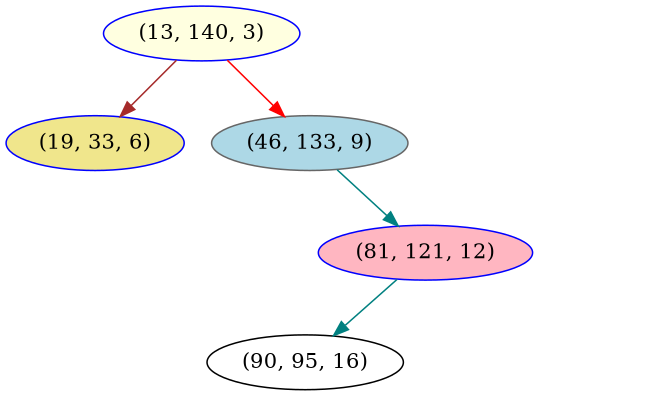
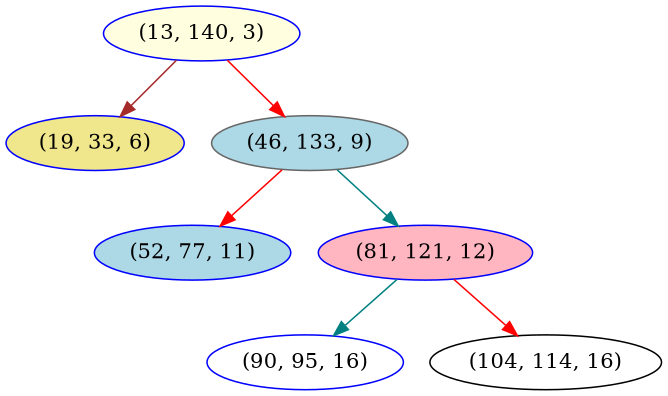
none -> (193, 253)
(305, 362) -> (305, 362)
none -> (546, 362)
